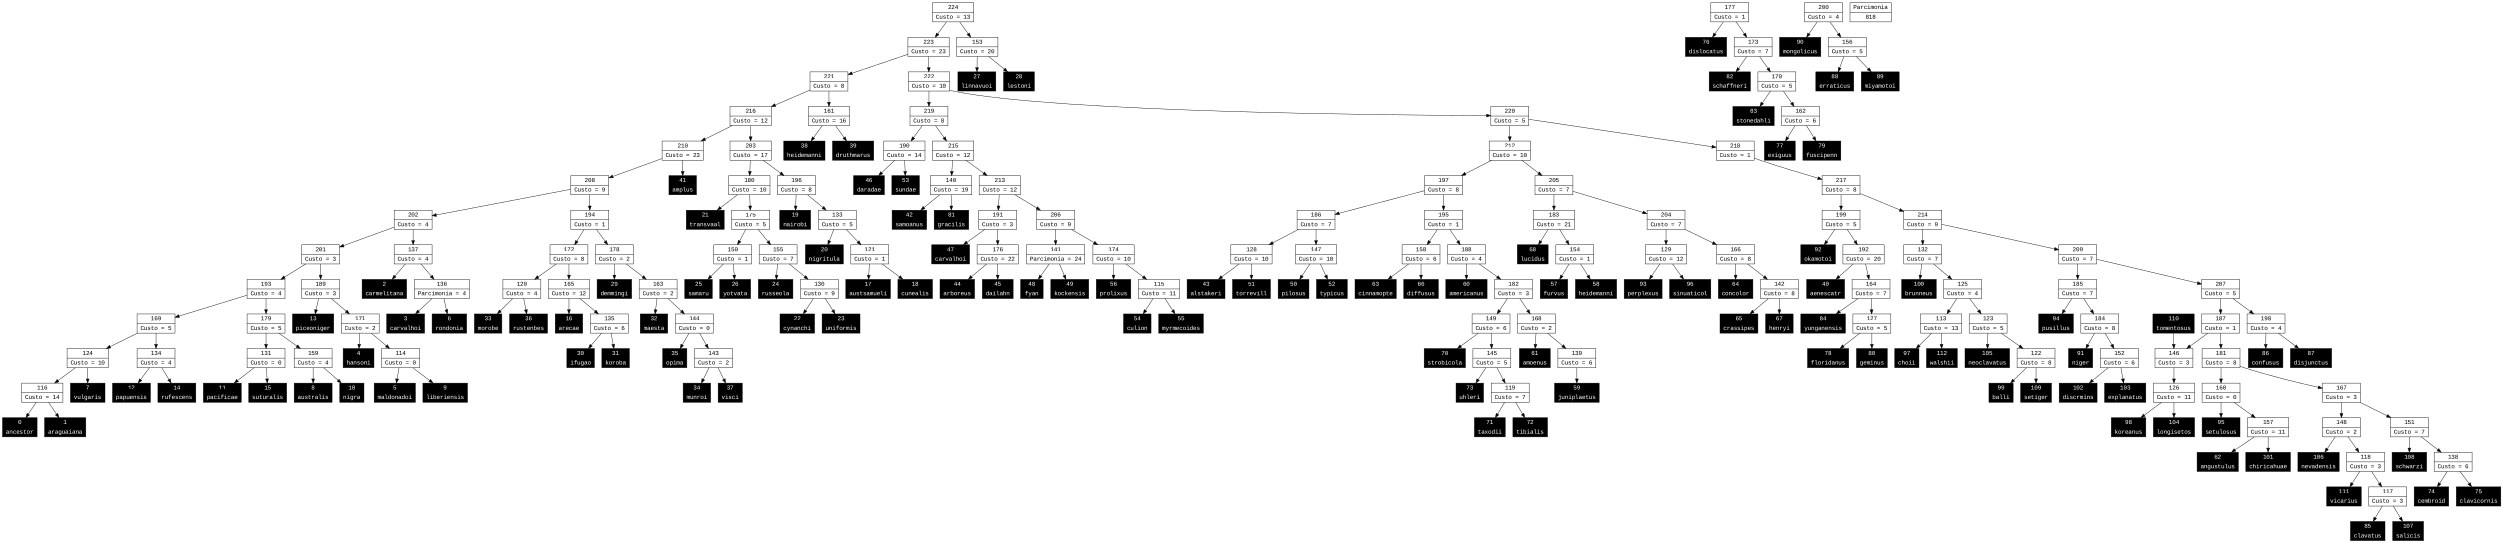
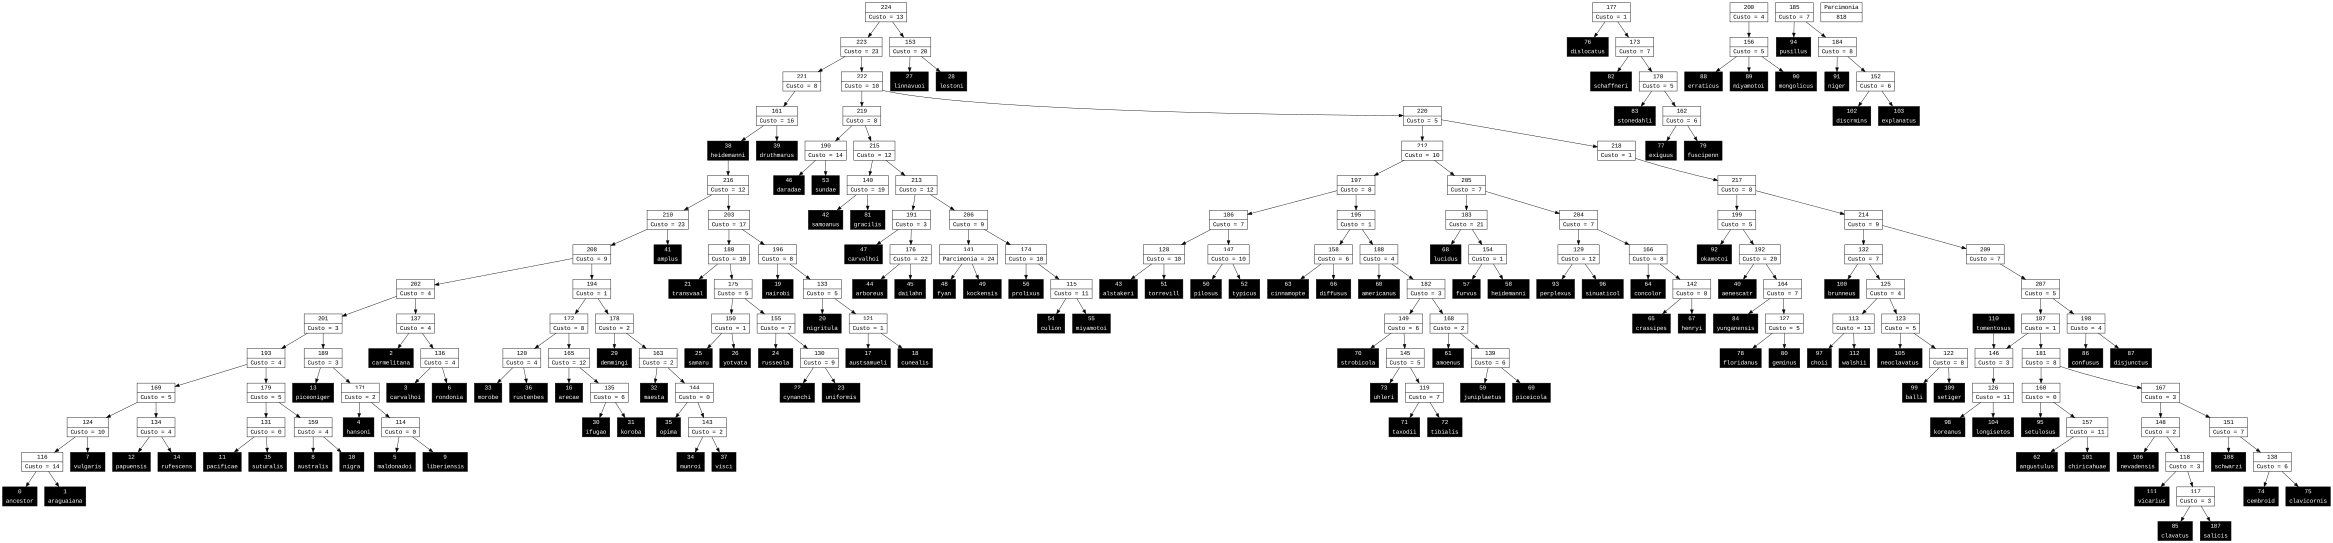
(1813, 28) -> (1771, 63)
(793, 98) -> (728, 166)
(2078, 270) -> none
(442, 294) -> (440, 363)
(1181, 328) -> (1091, 328)
none -> (1531, 393)
